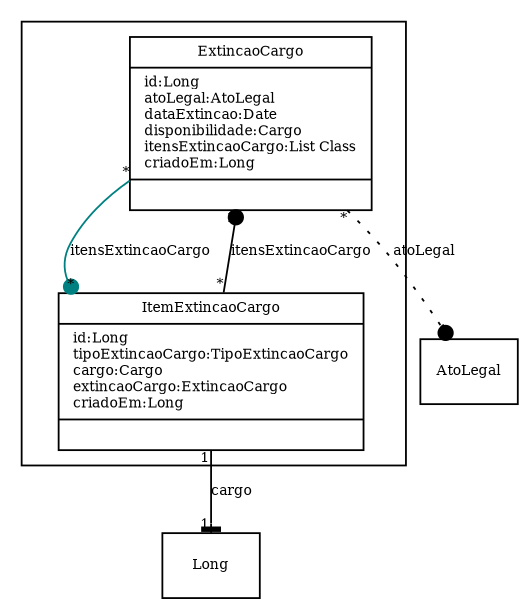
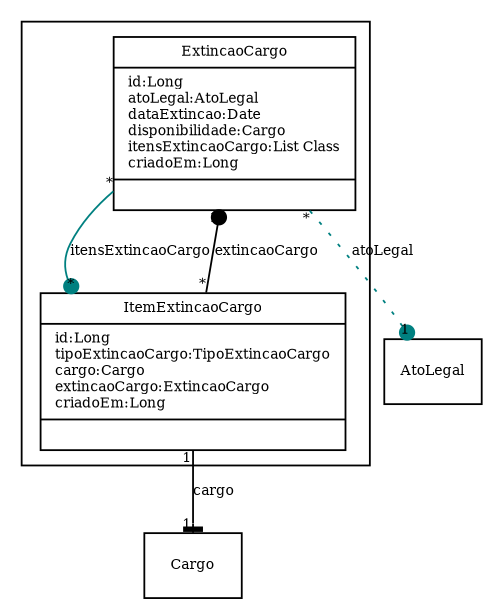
(301, 252) -> (267, 252)
(393, 260) -> (357, 268)
(211, 566) -> (193, 566)
